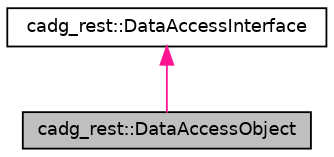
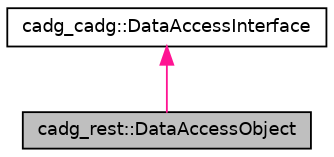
(167, 27) -> (167, 27)
